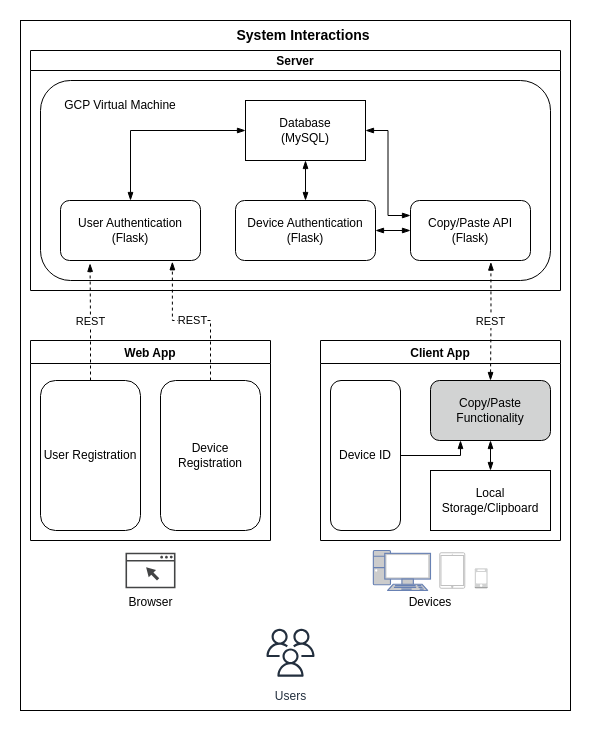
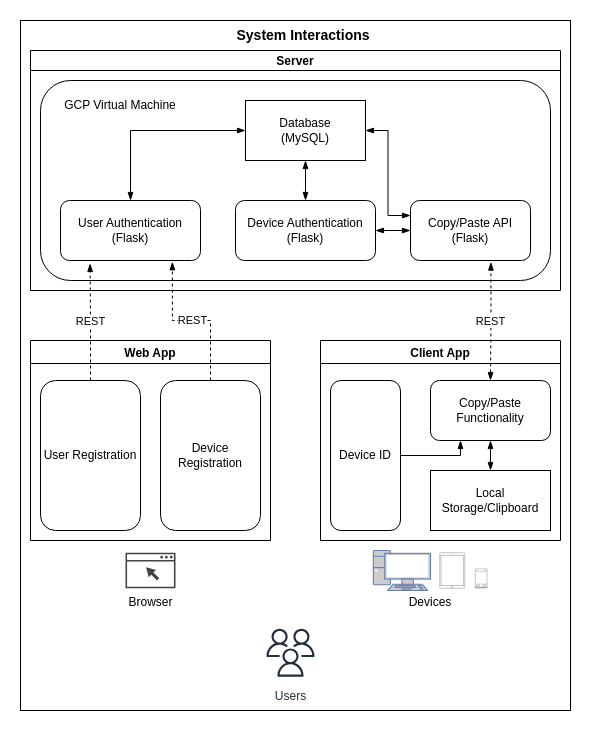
(491, 411) -> (491, 411)
